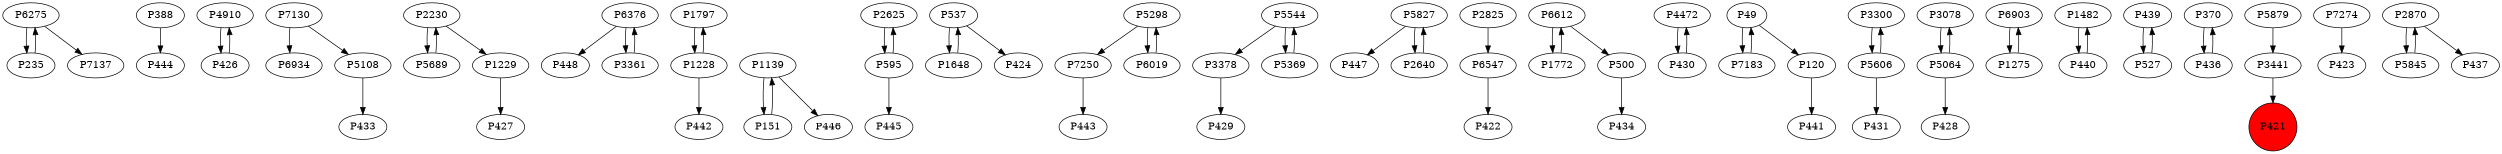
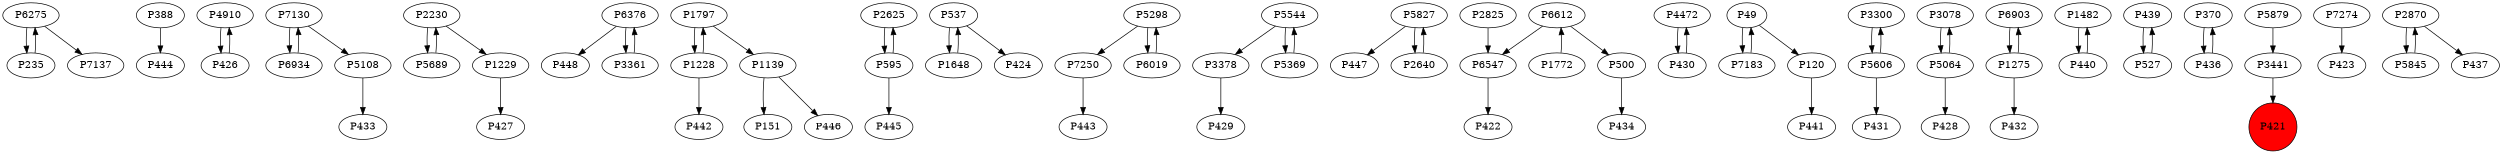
(1552, 37) -> (1526, 38)
none -> (299, 44)
(773, 100) -> (730, 38)
none -> (2014, 127)
